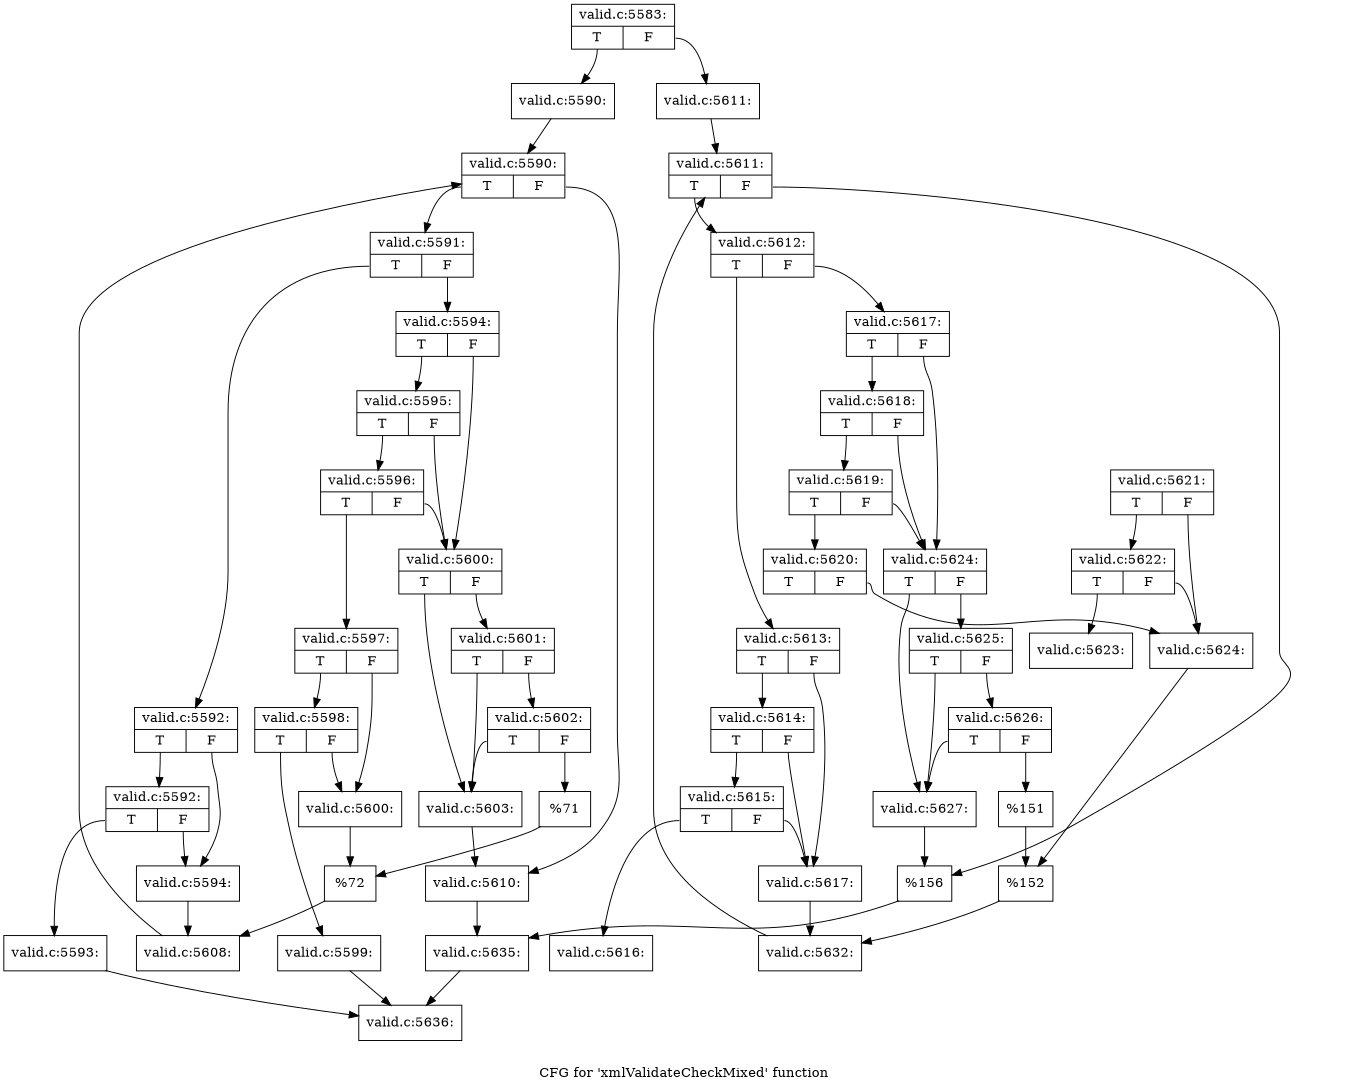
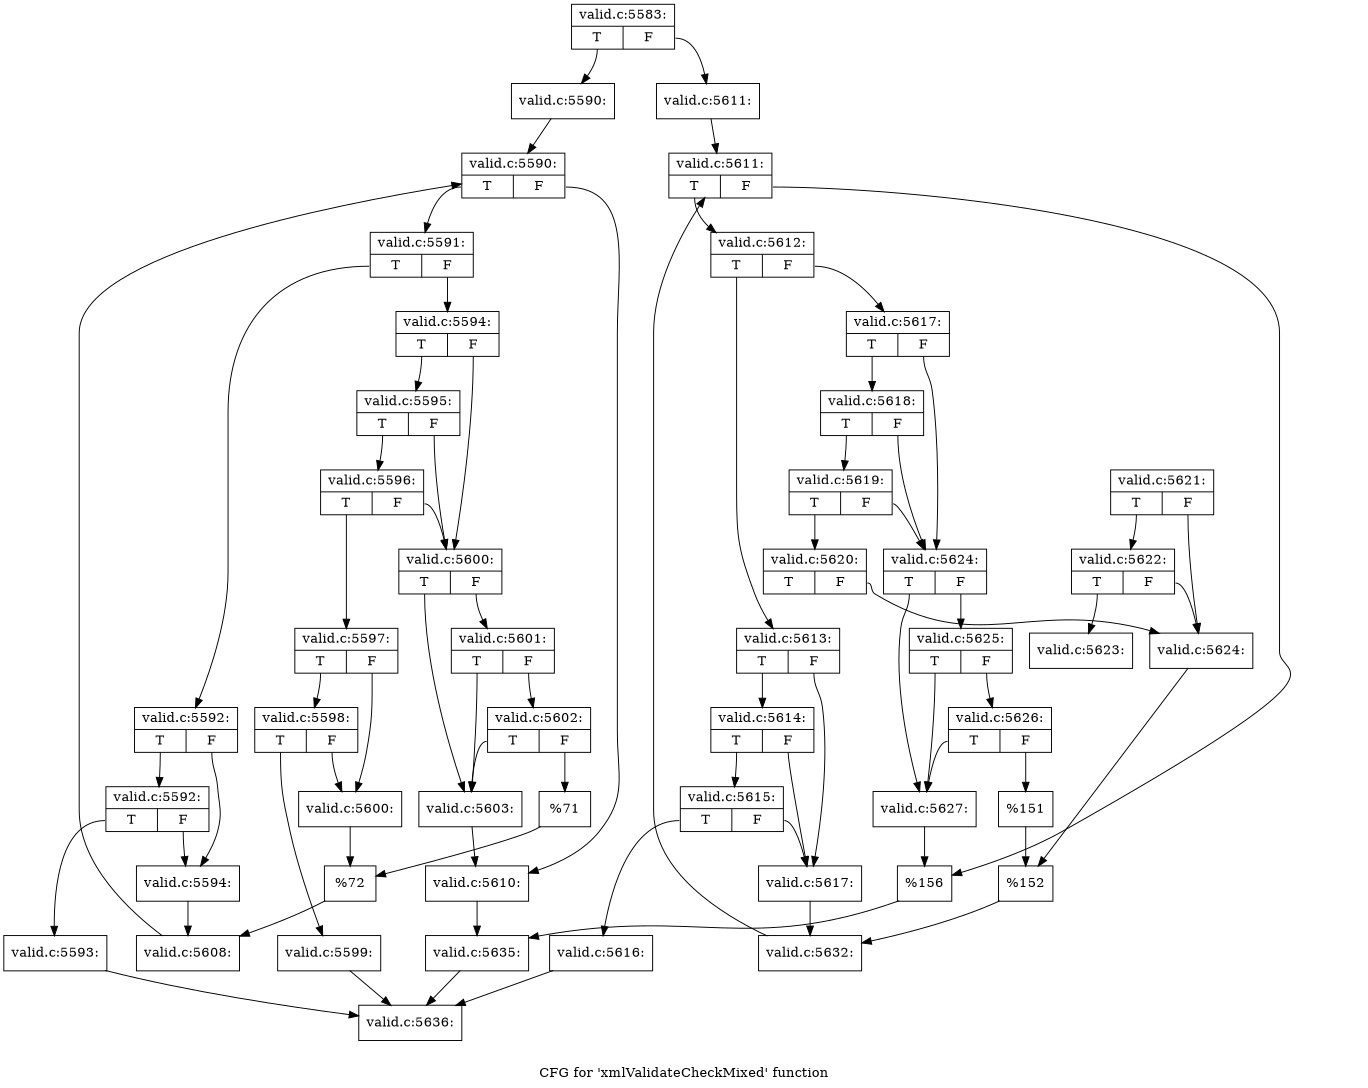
none -> (509, 986)
